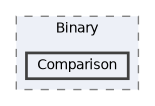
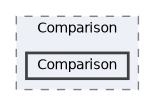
(77, 29) -> (77, 29)
